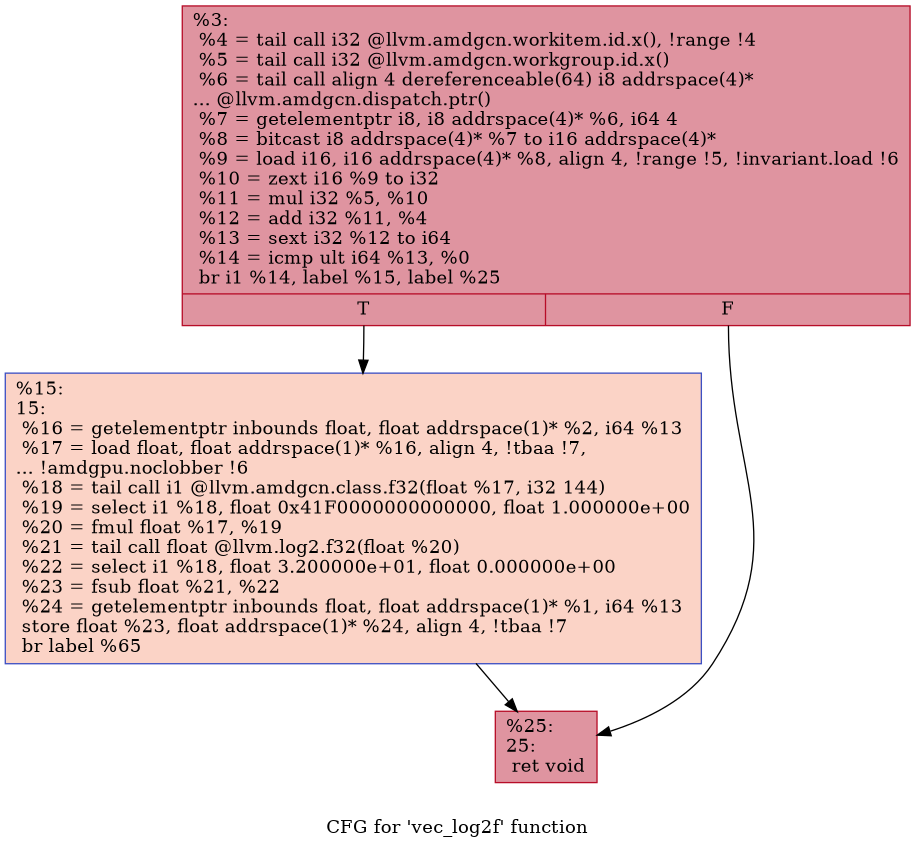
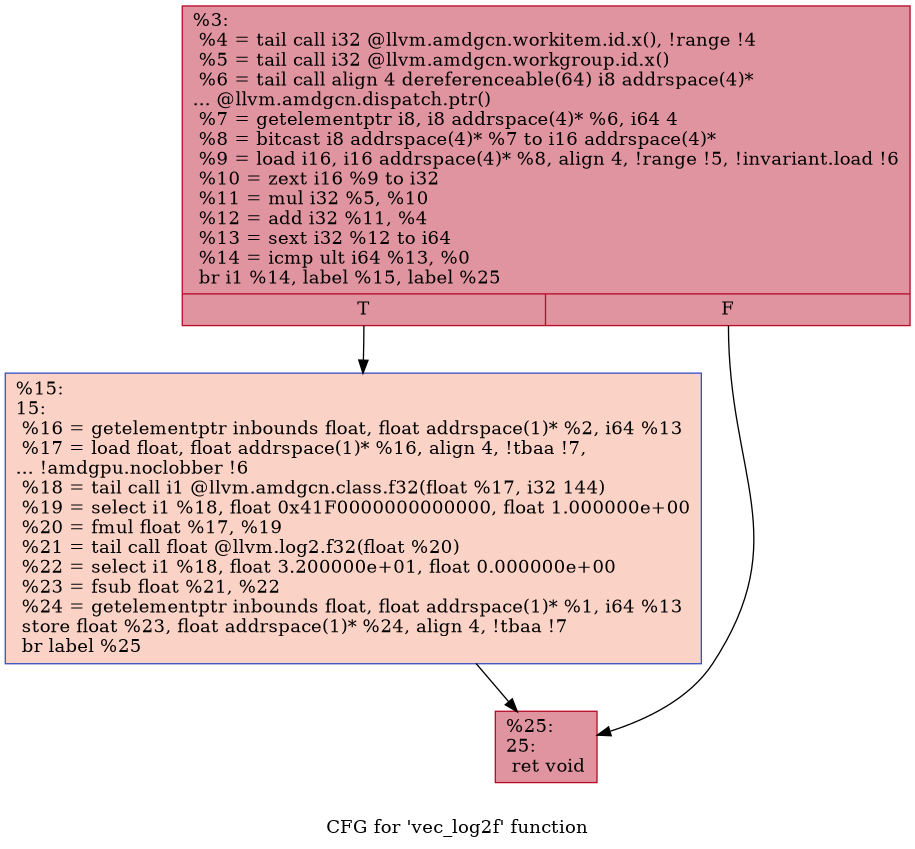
(79, 647) -> (79, 647)
